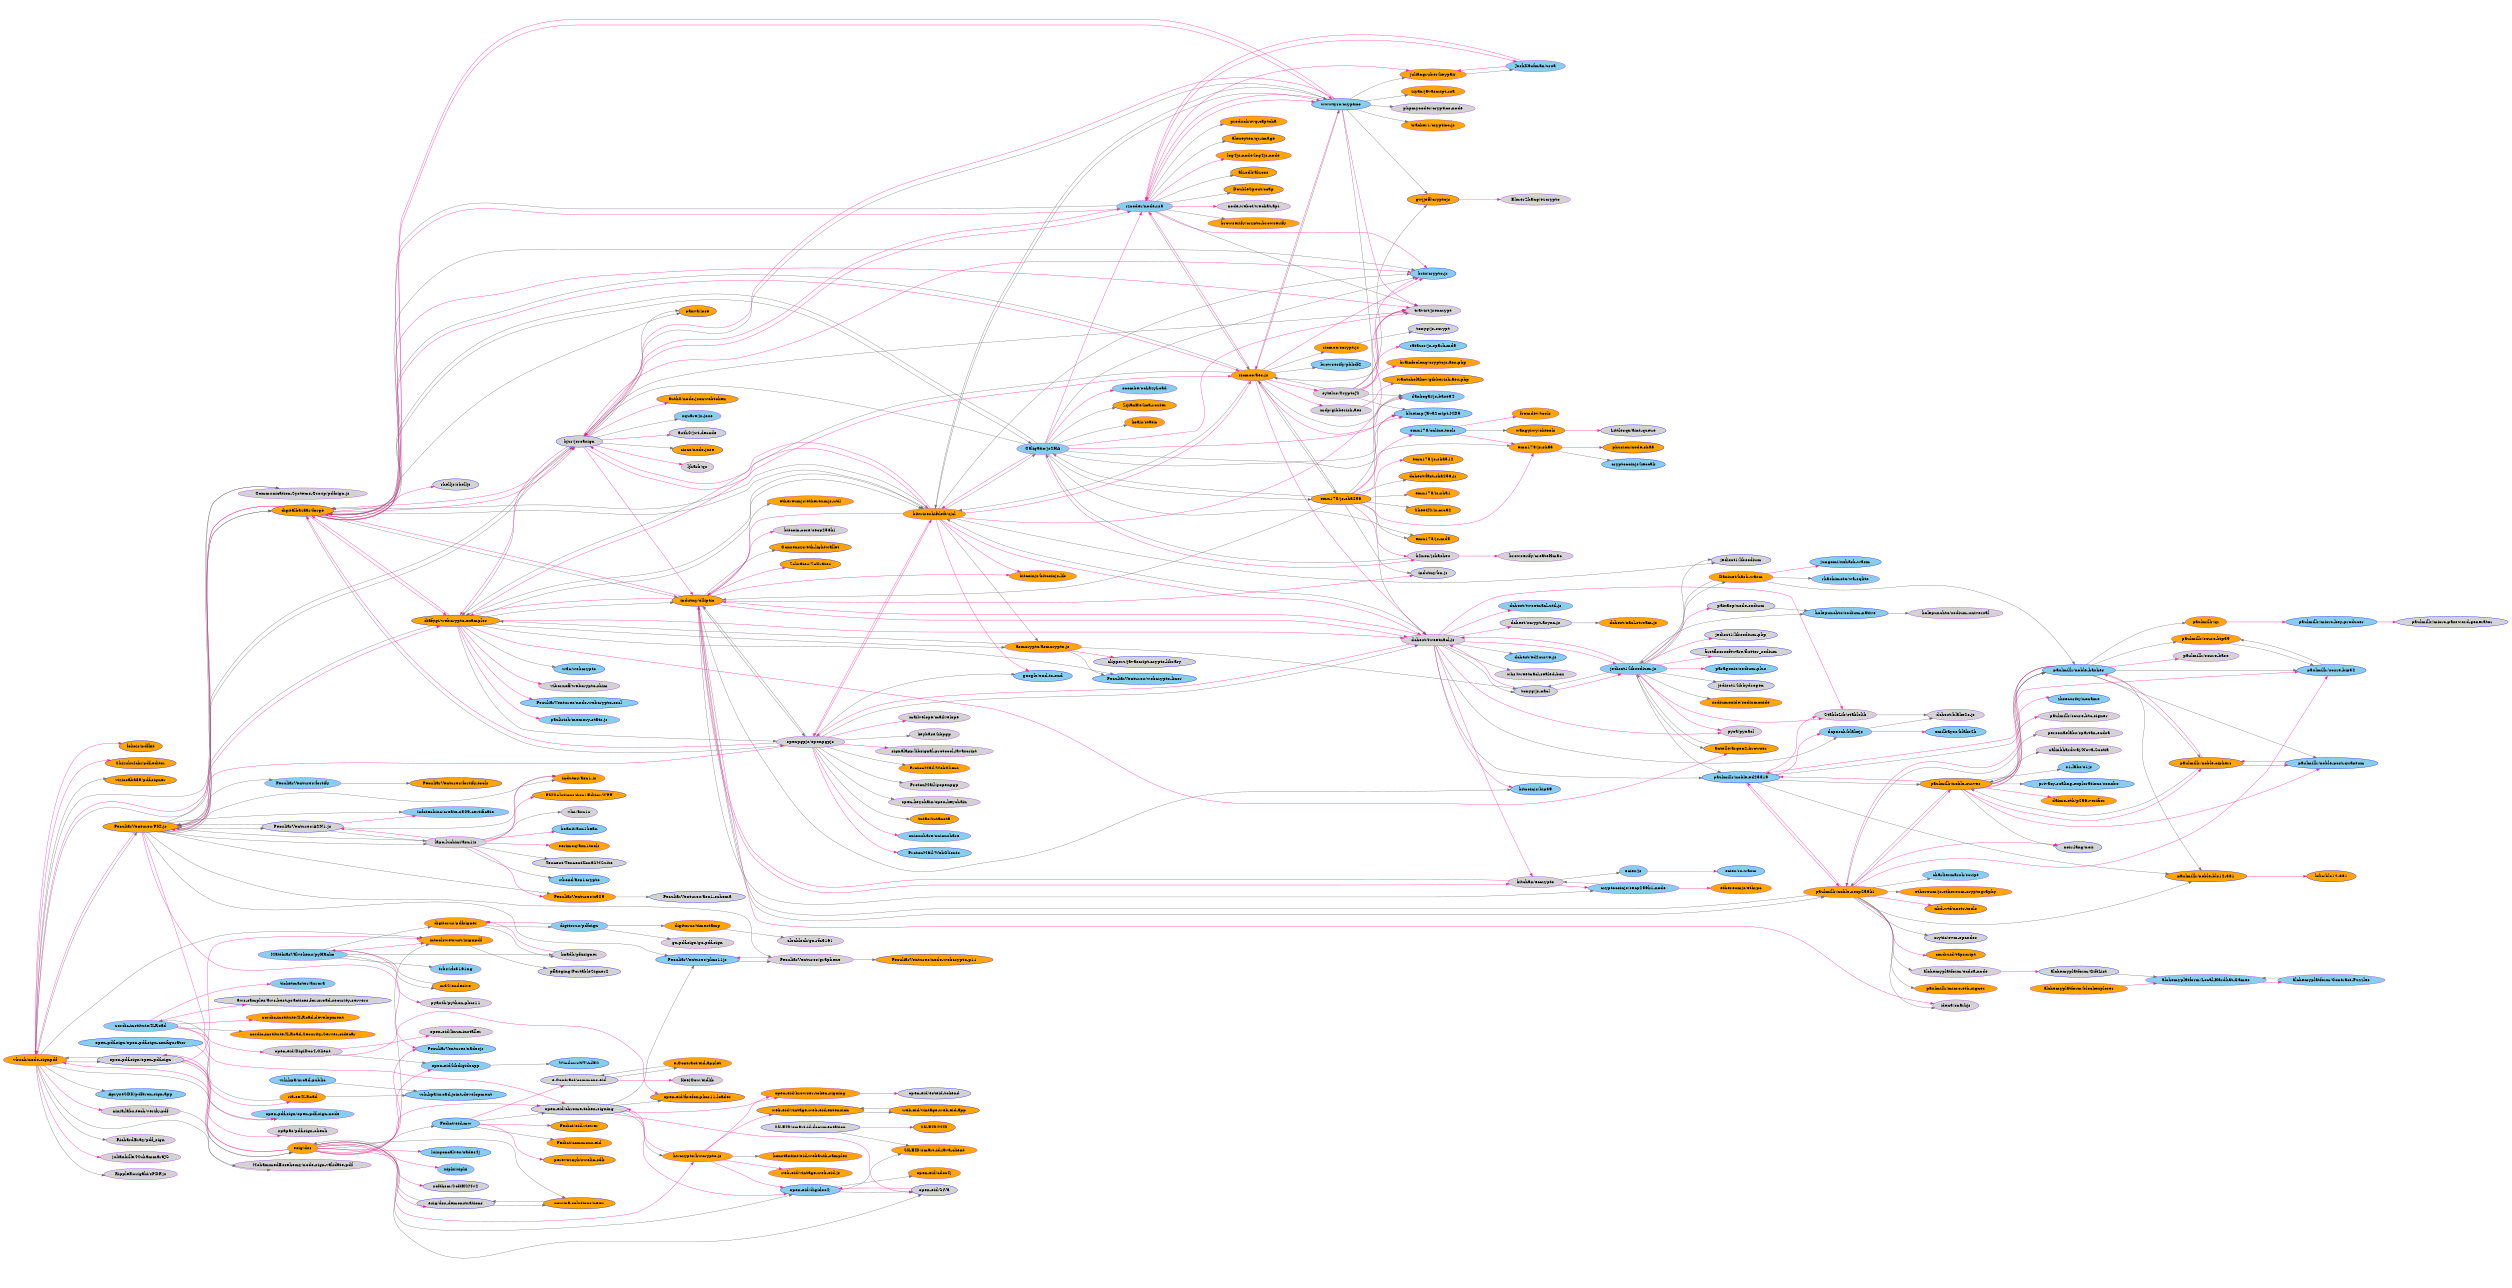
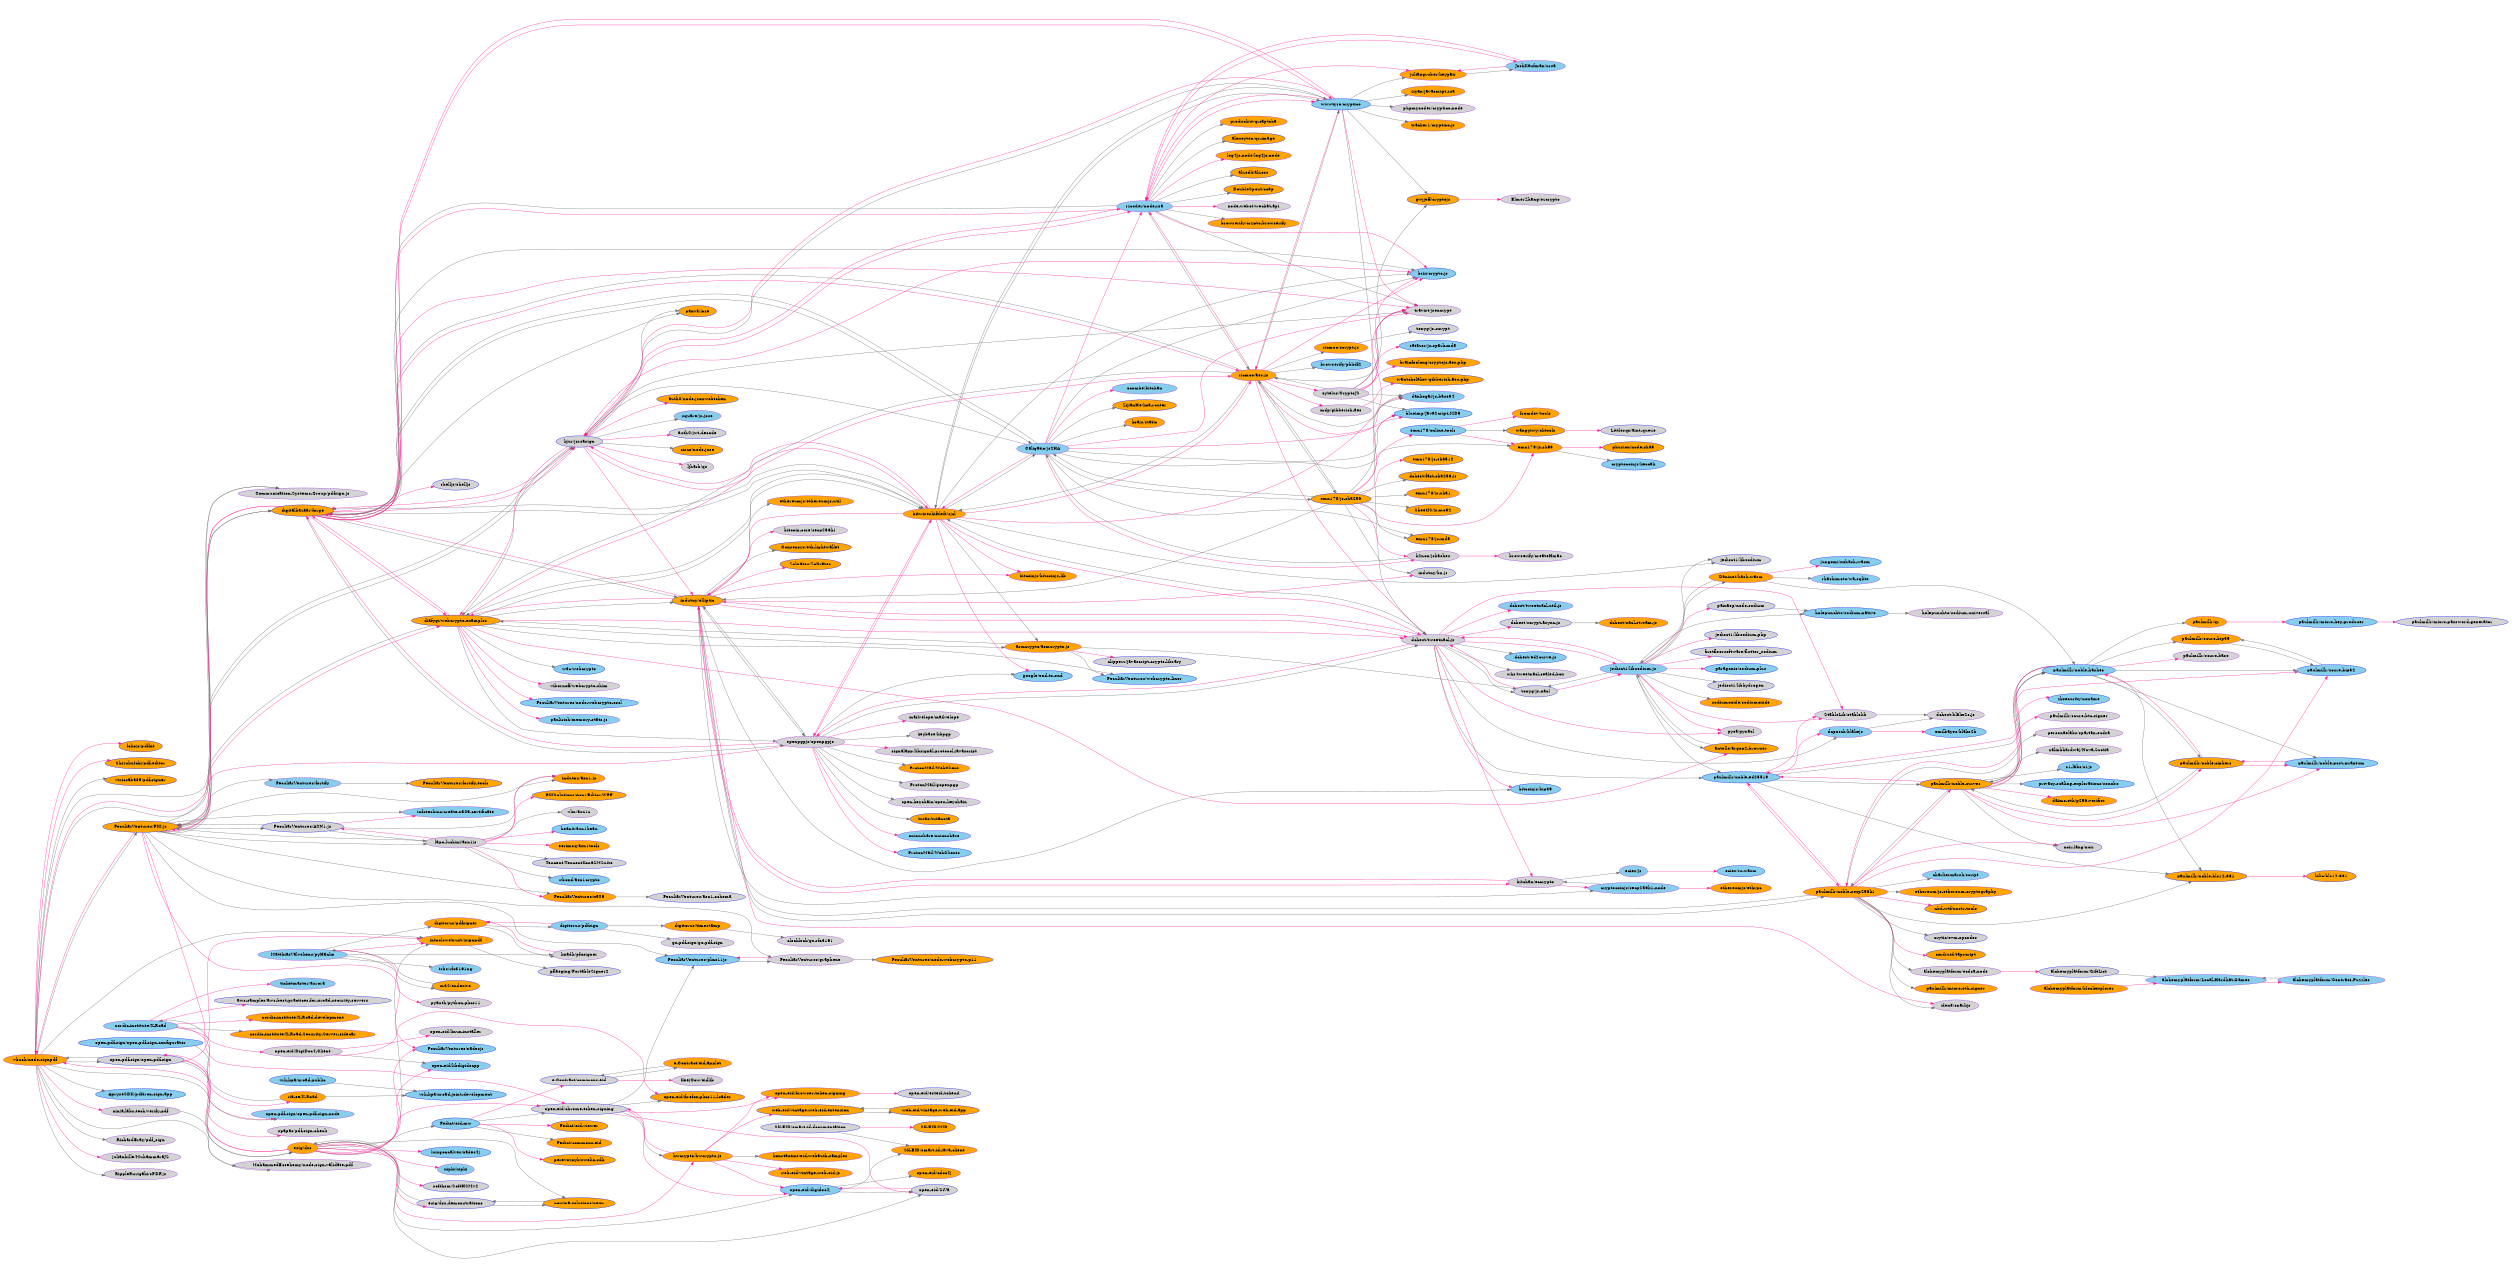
(1145, 388) -> (1145, 388)
(579, 1063) -> none
